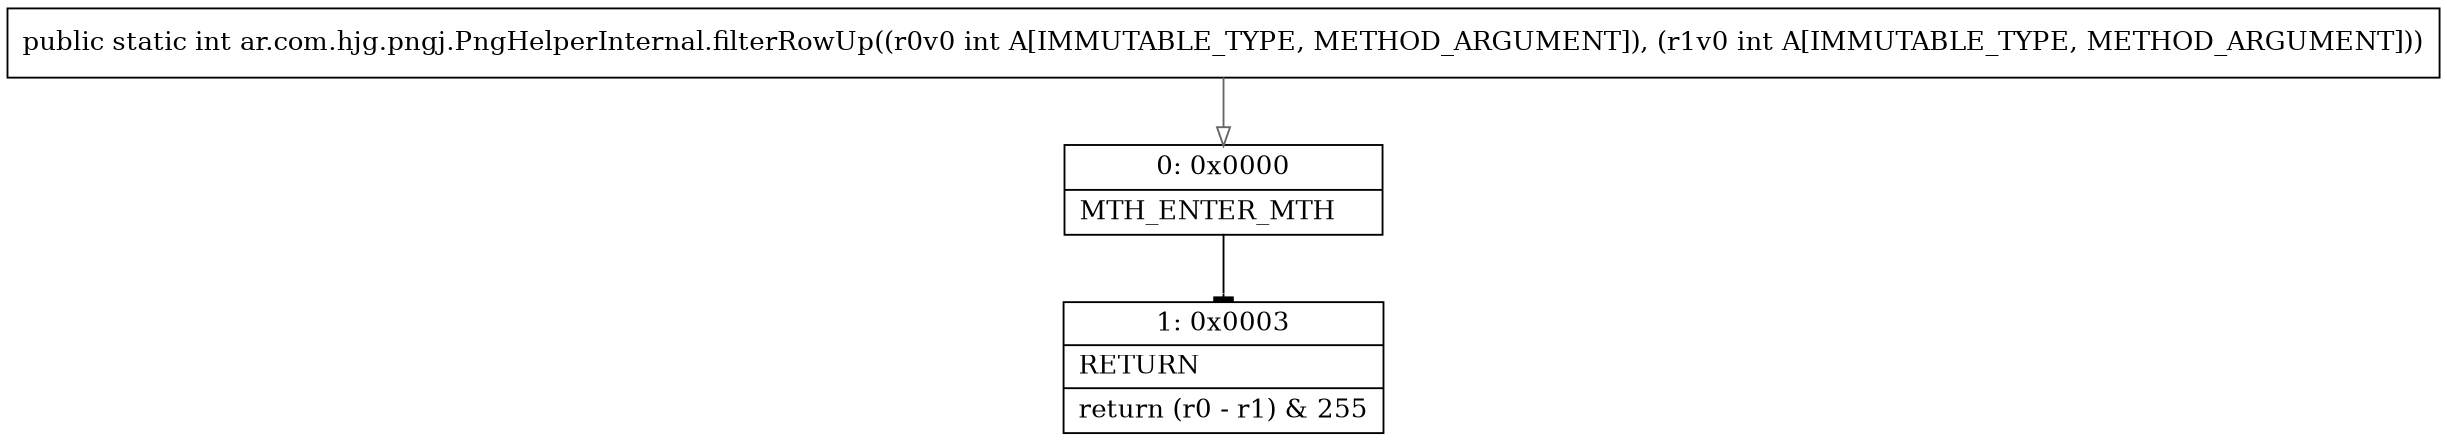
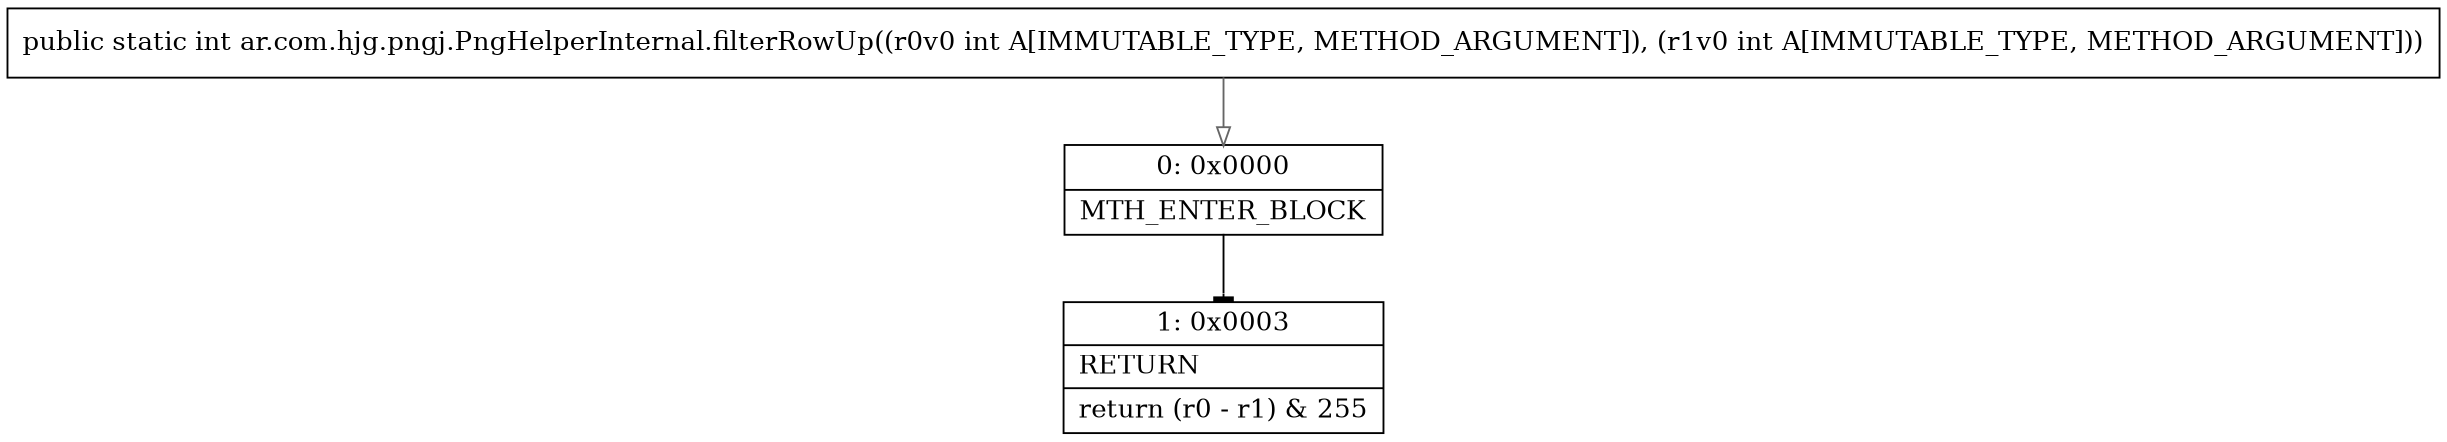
(1208, 211) -> (1224, 211)
